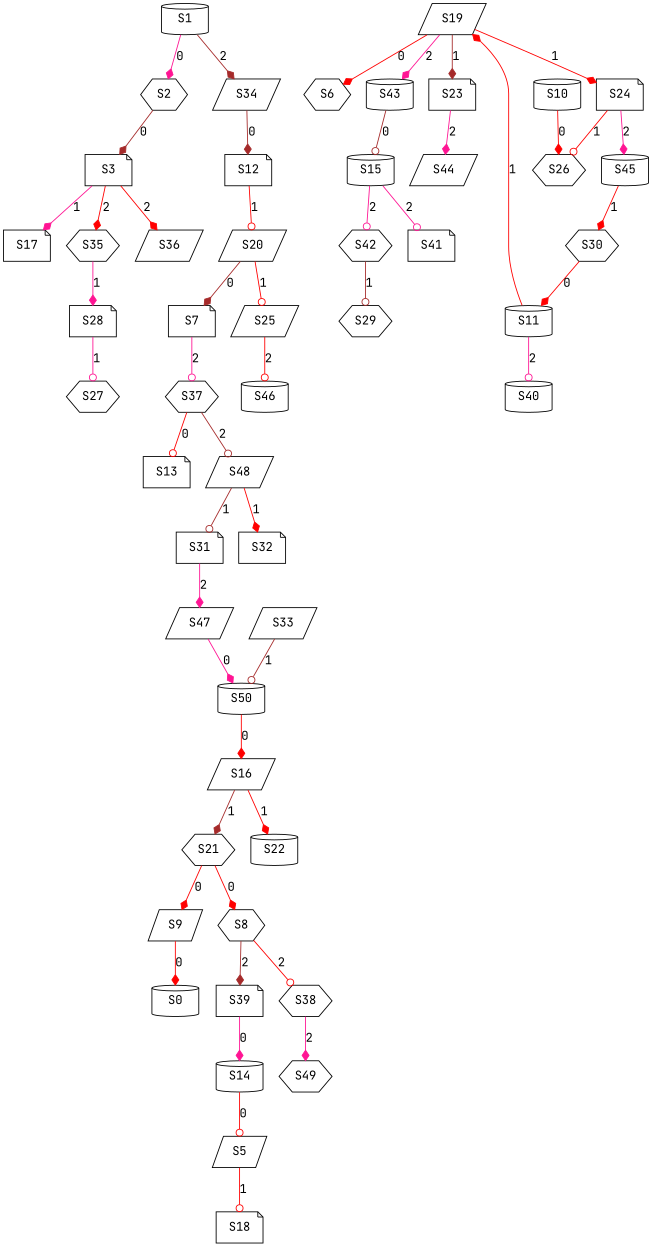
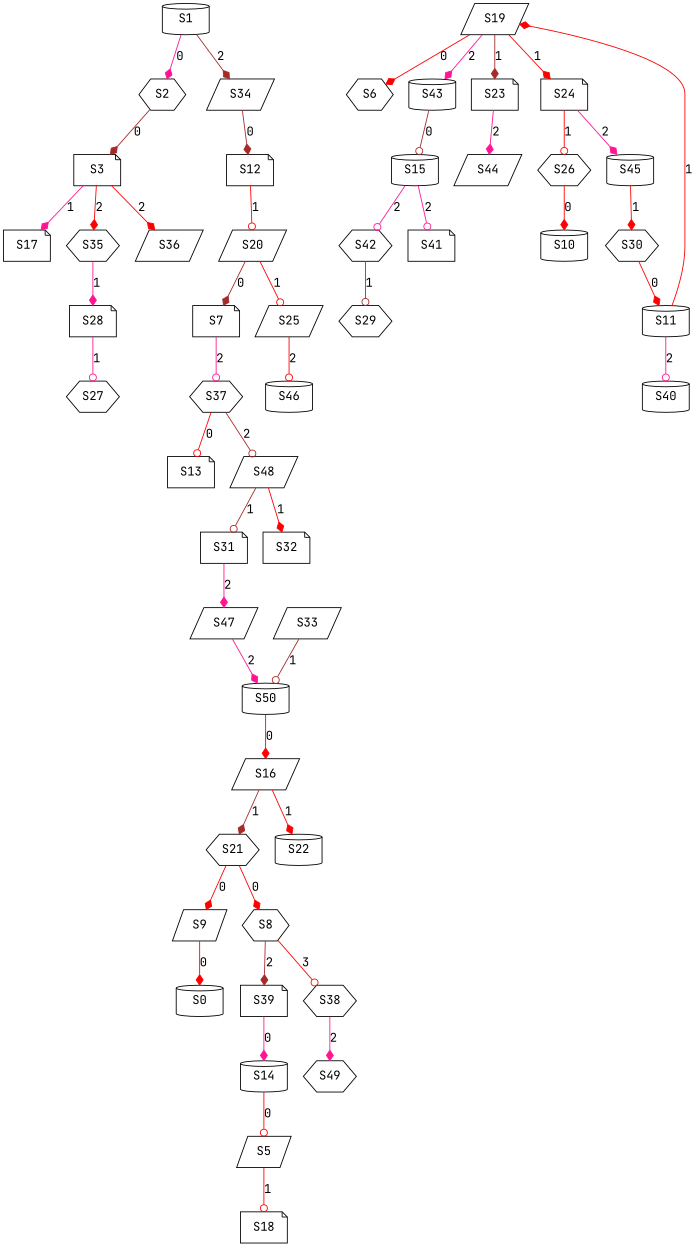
(558, 127) -> (564, 203)
(227, 661) -> (251, 661)
(282, 963) -> (306, 963)
